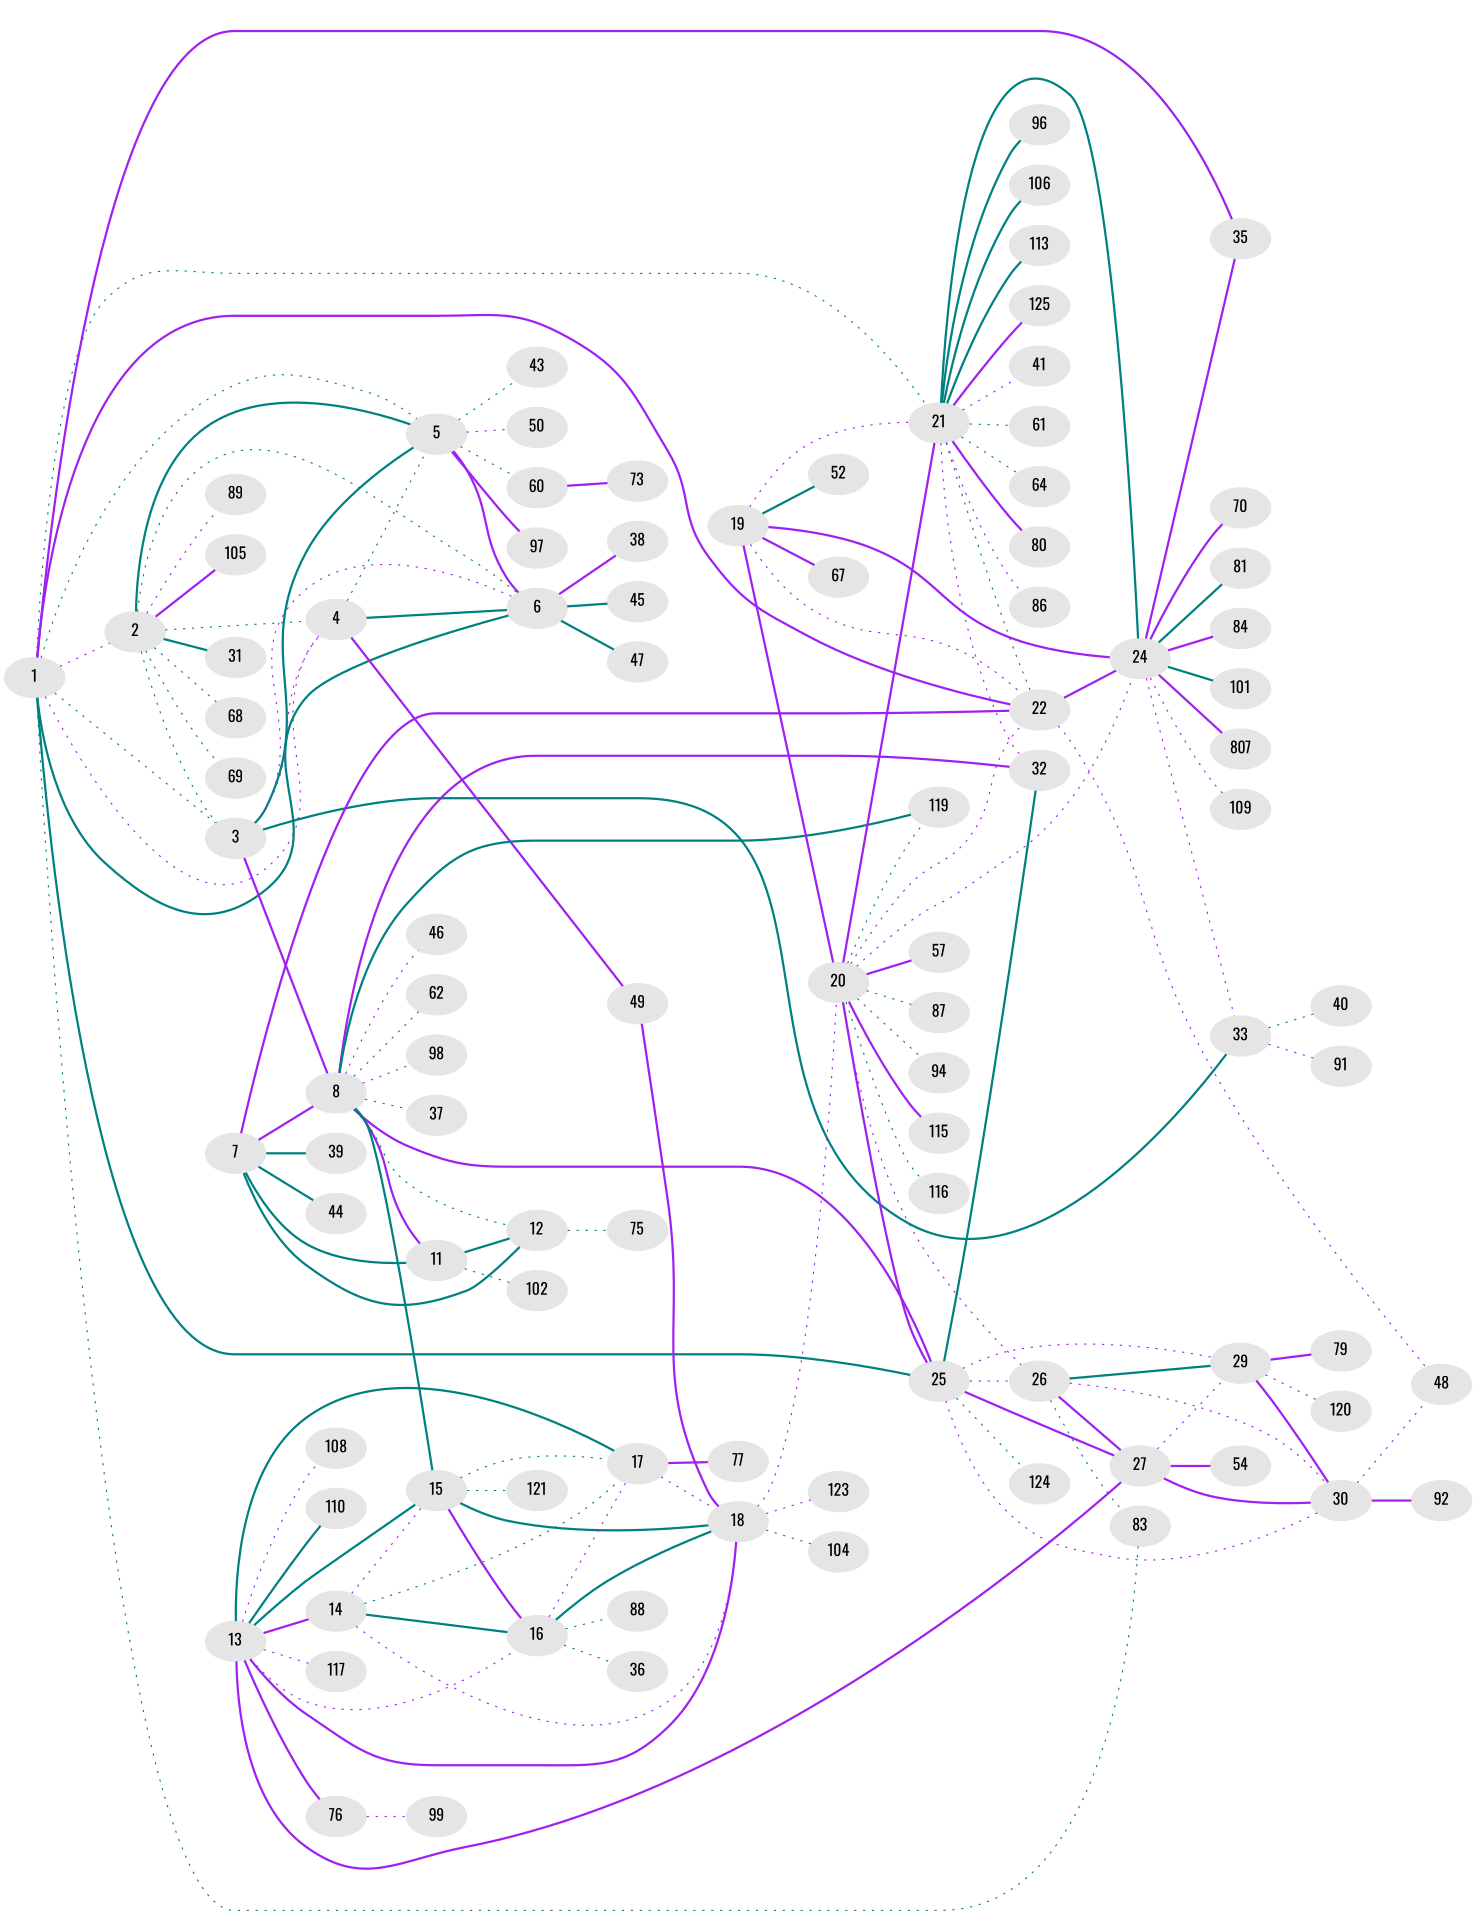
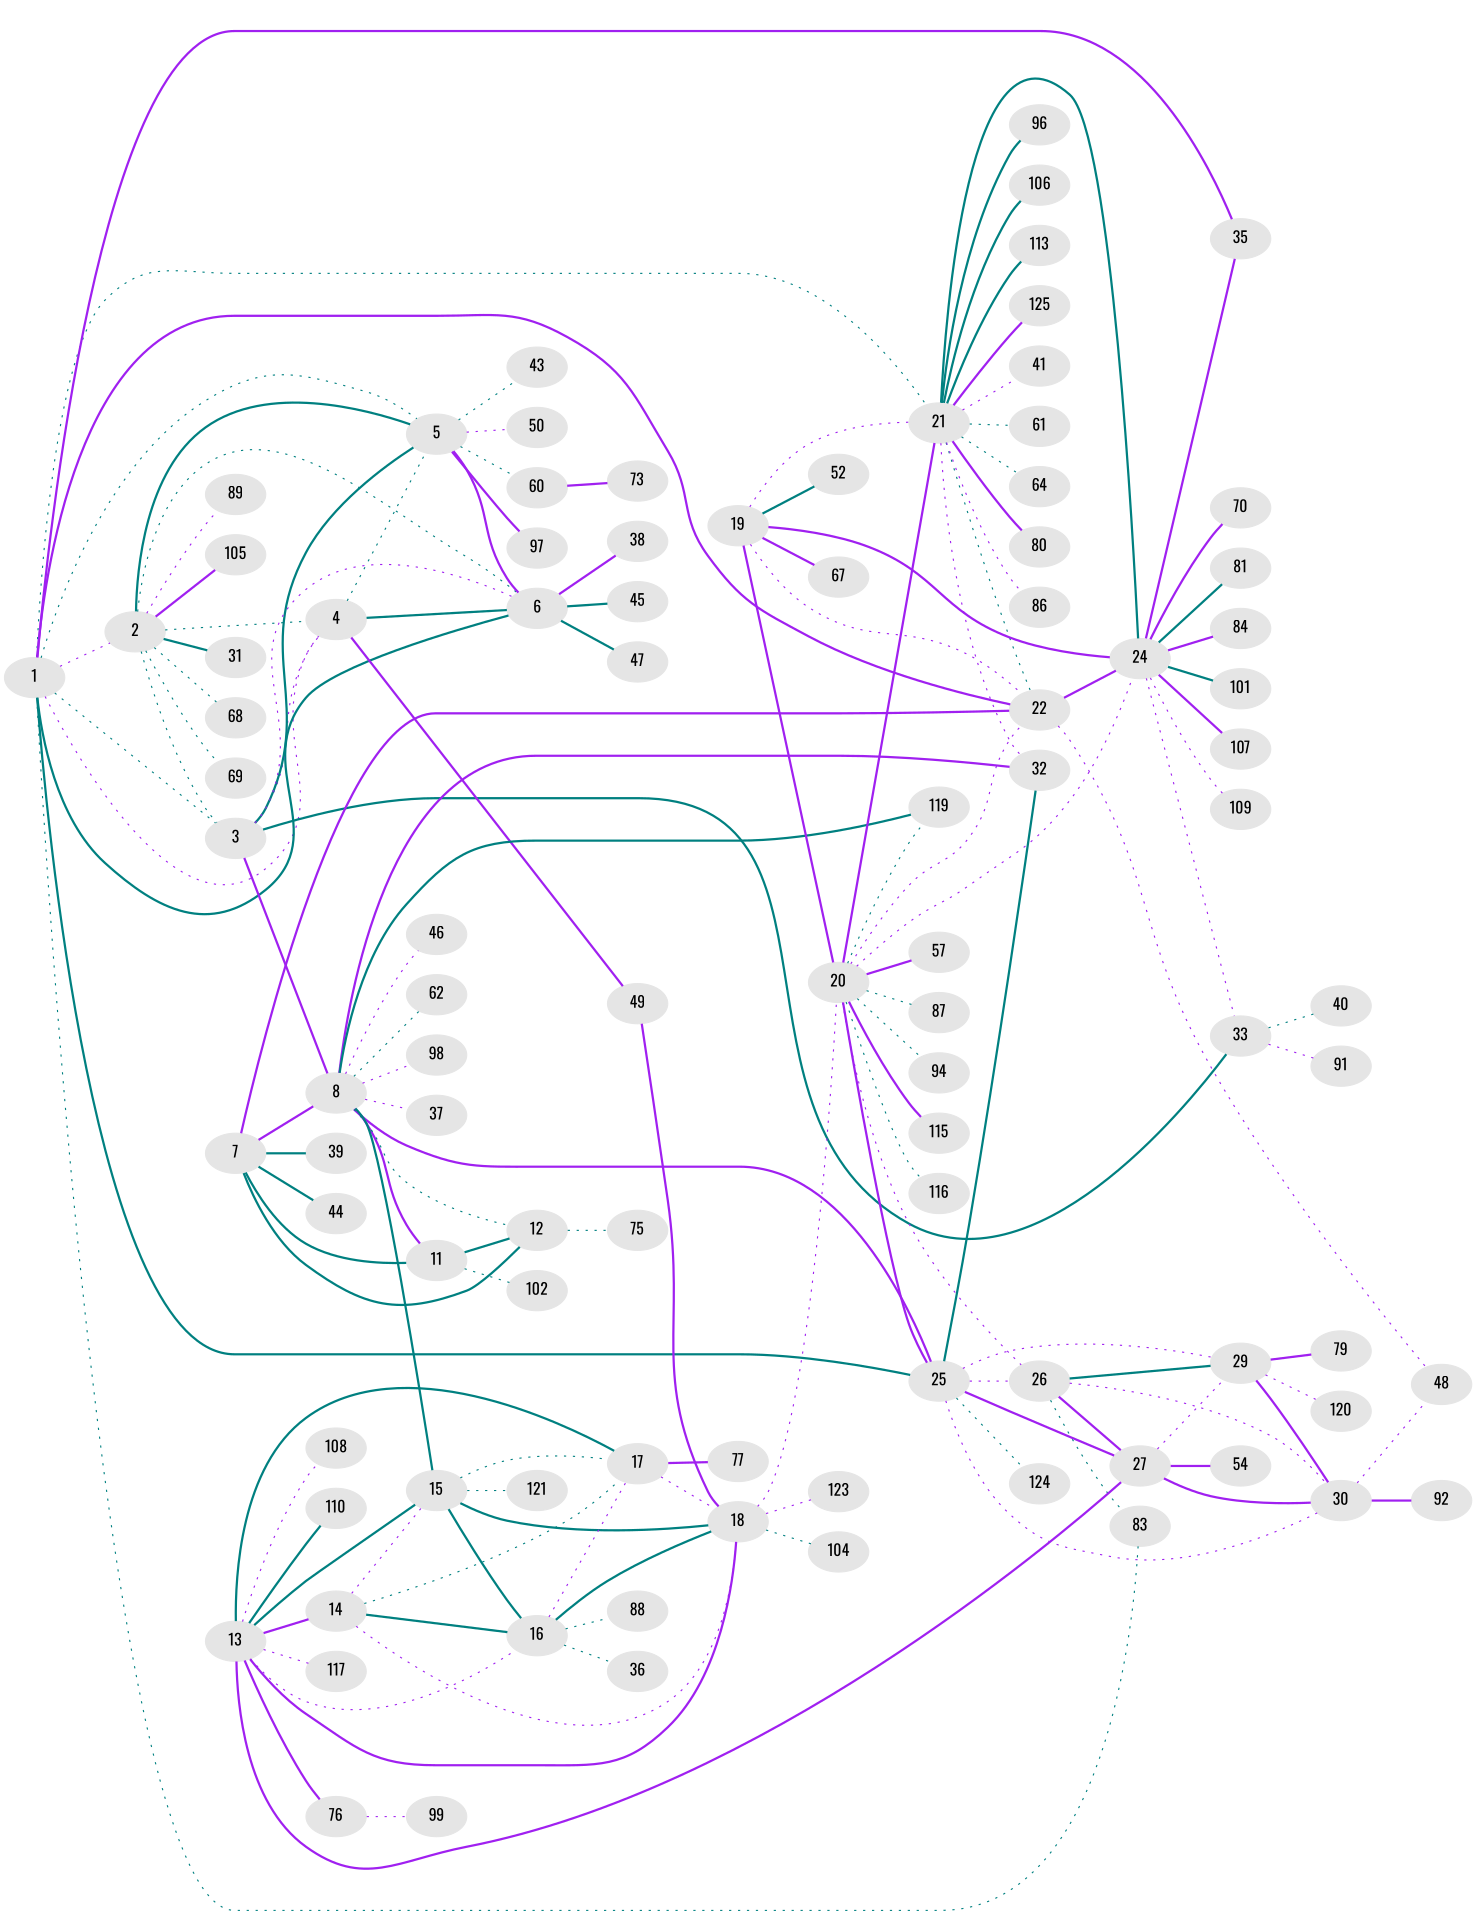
(1241, 749) -> (1241, 749)
(487, 1570) -> (487, 1570)
